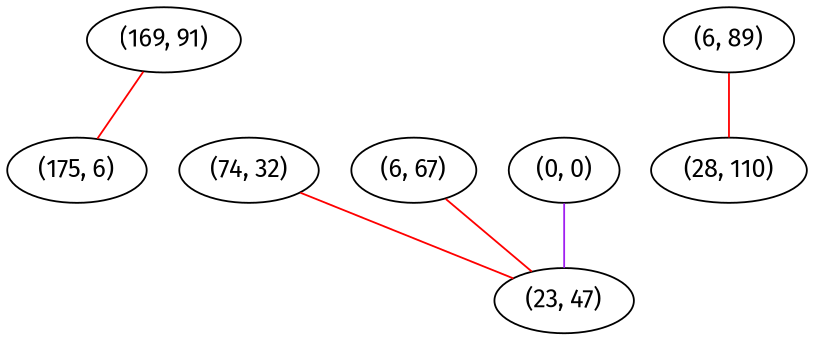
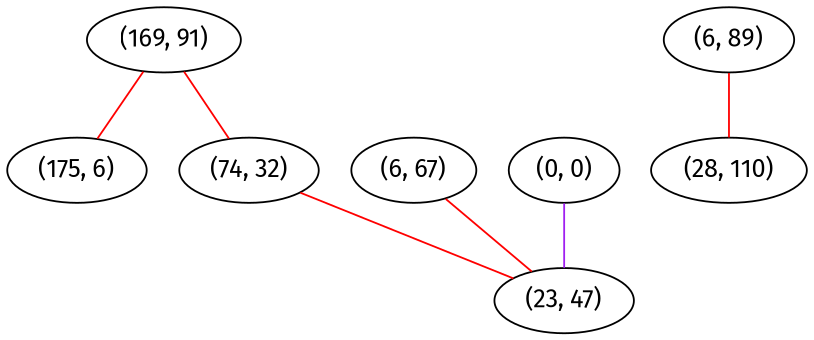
none -> (207, 105)
